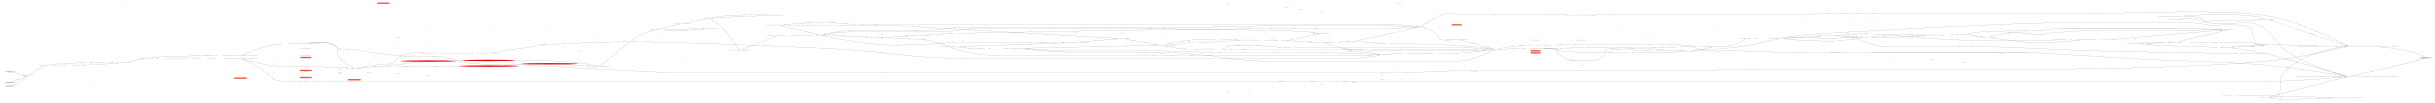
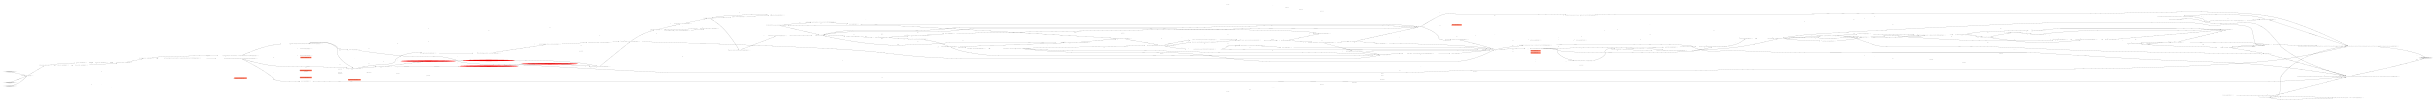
(383, 3) -> none
